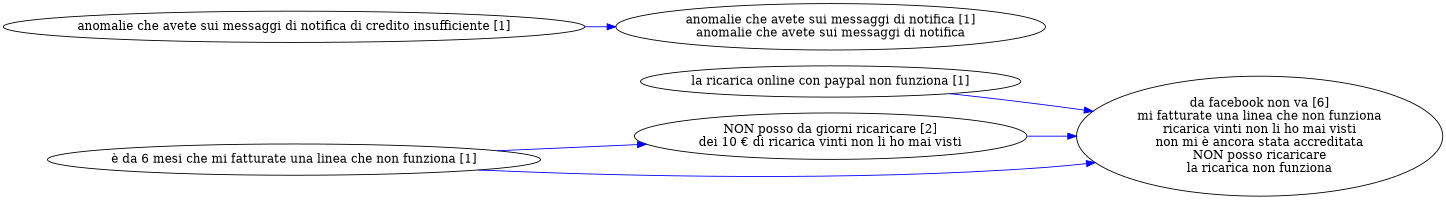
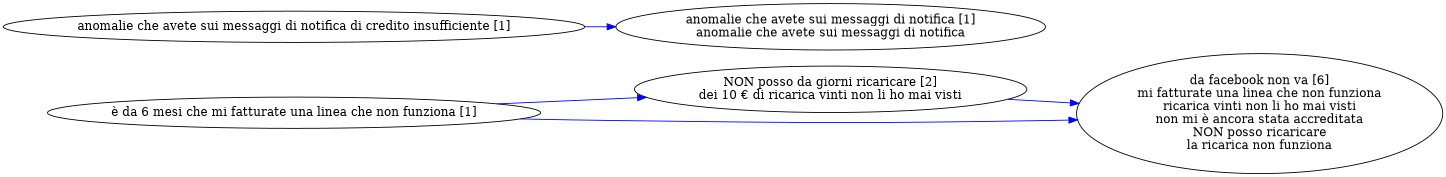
(831, 81) -> none
